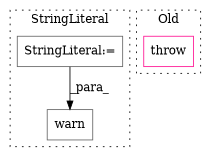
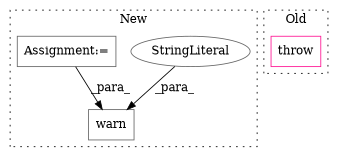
(70, 20) -> (134, 20)
(70, 51) -> (67, 51)
none -> (191, 51)
